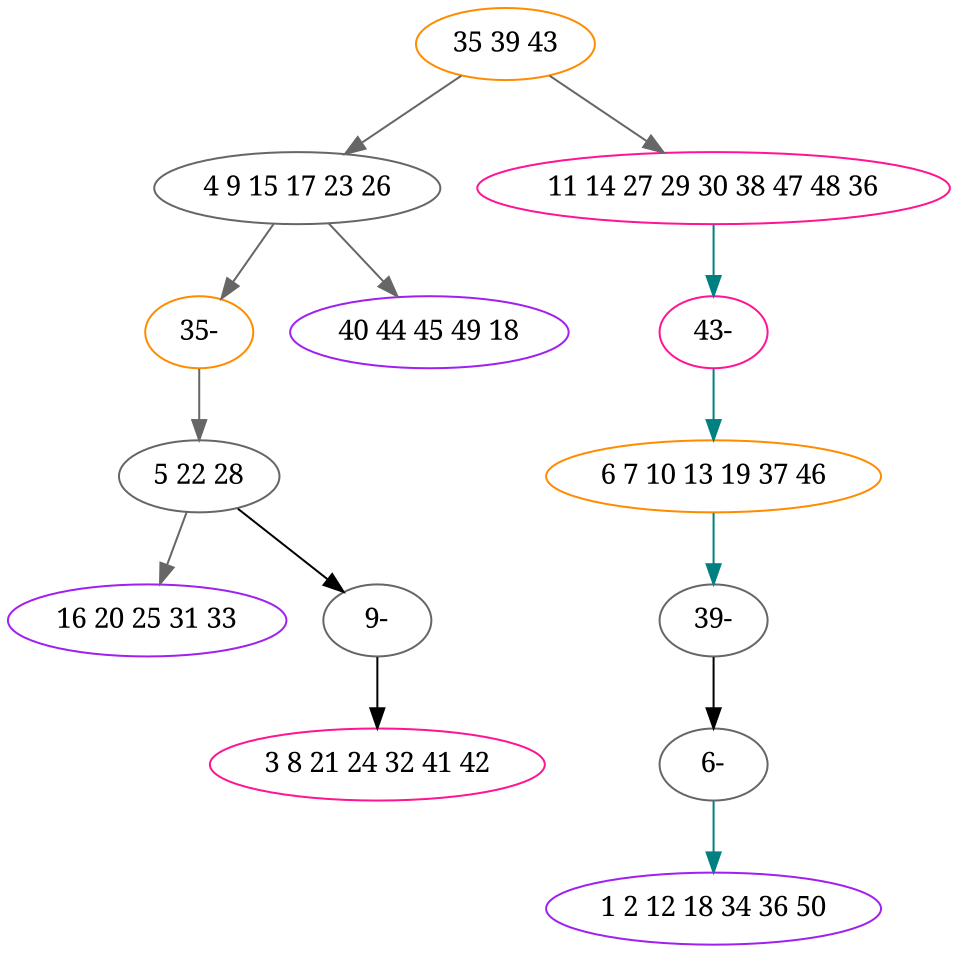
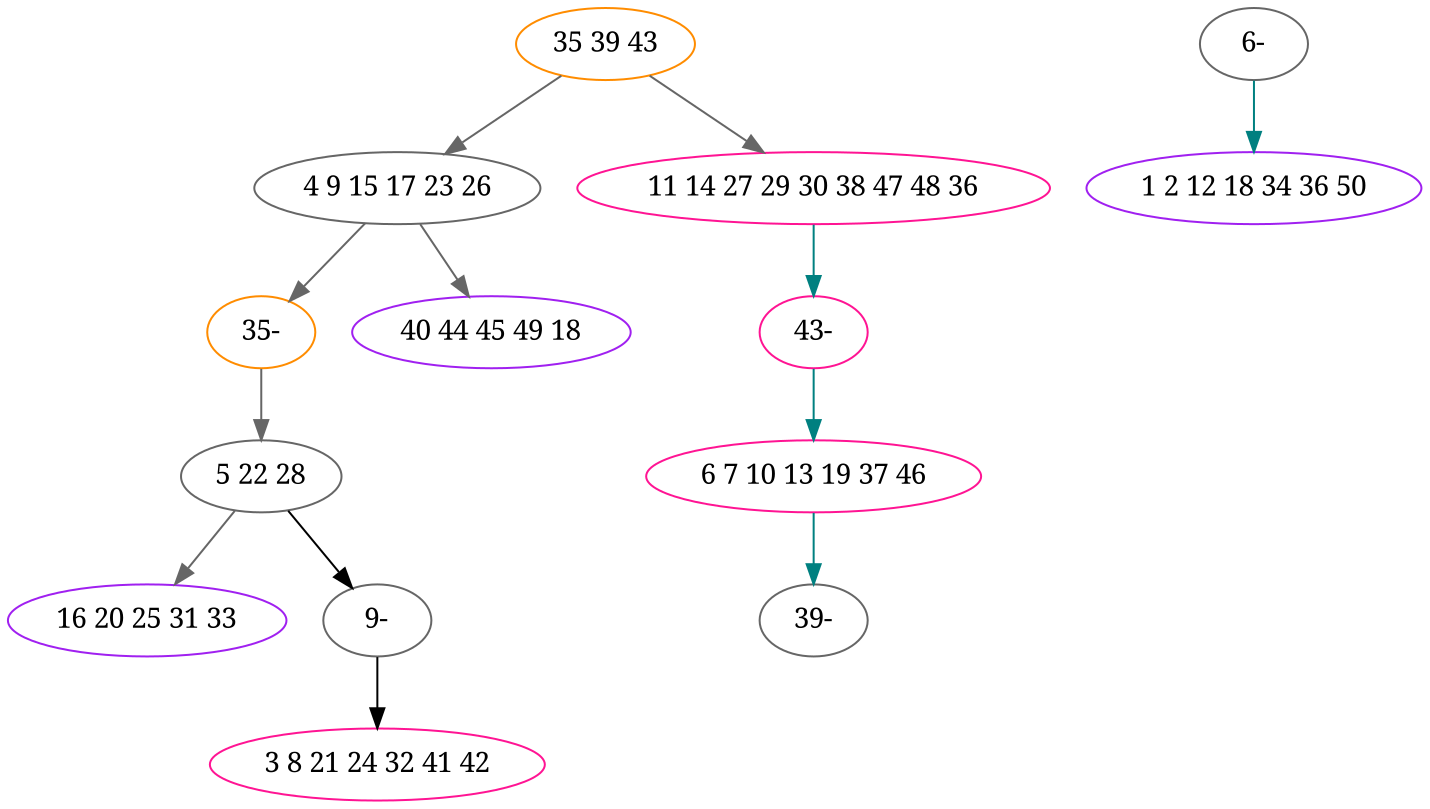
(714, 476) -> (814, 476)
(714, 683) -> none
